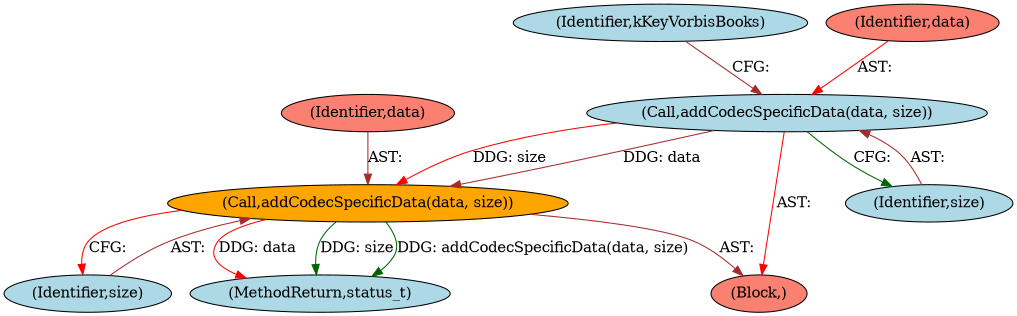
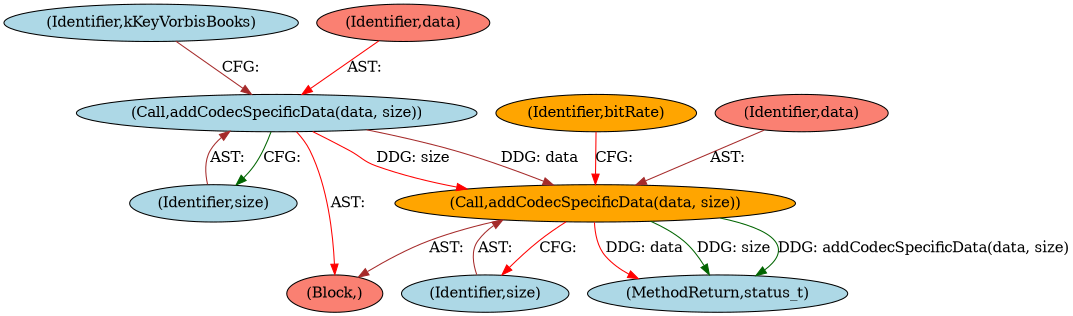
none -> (596, 113)
